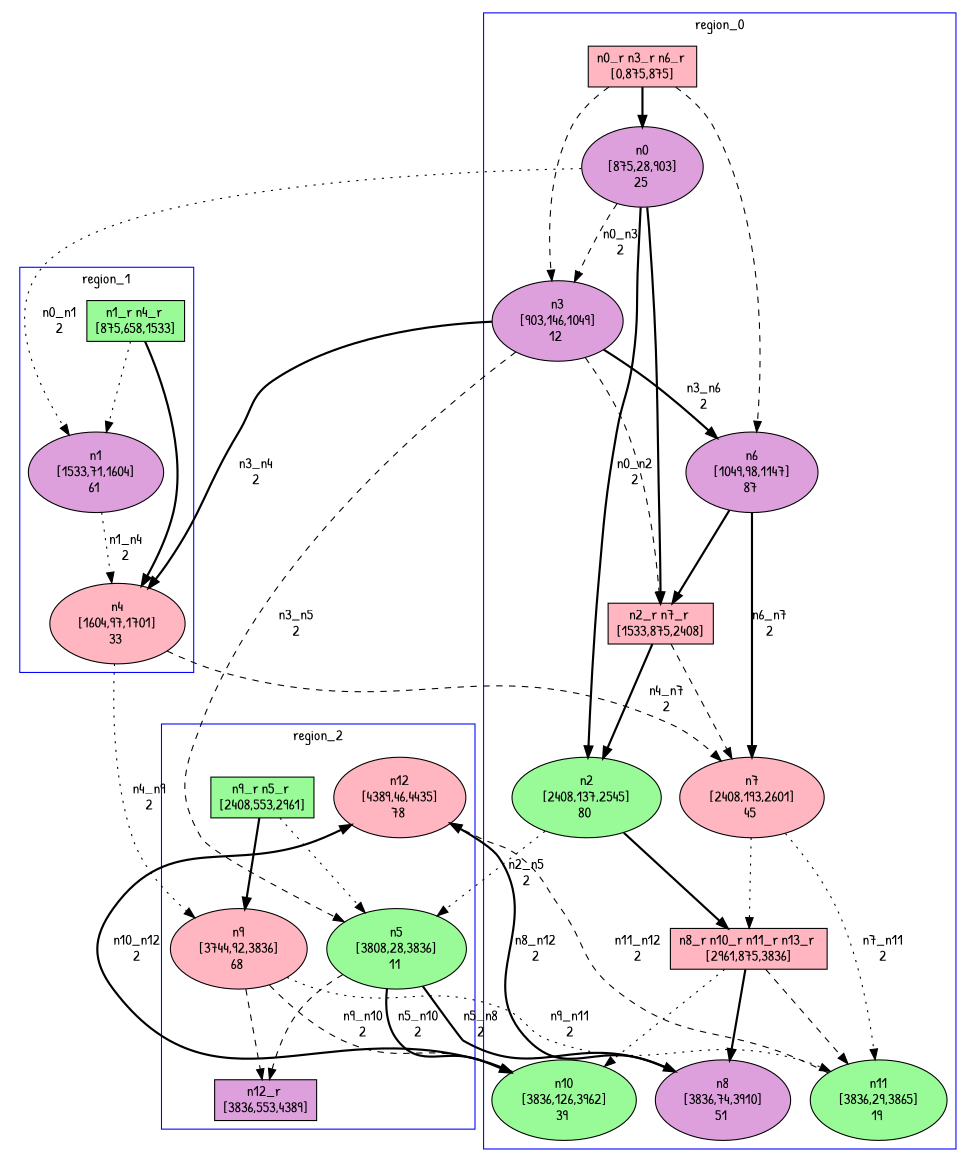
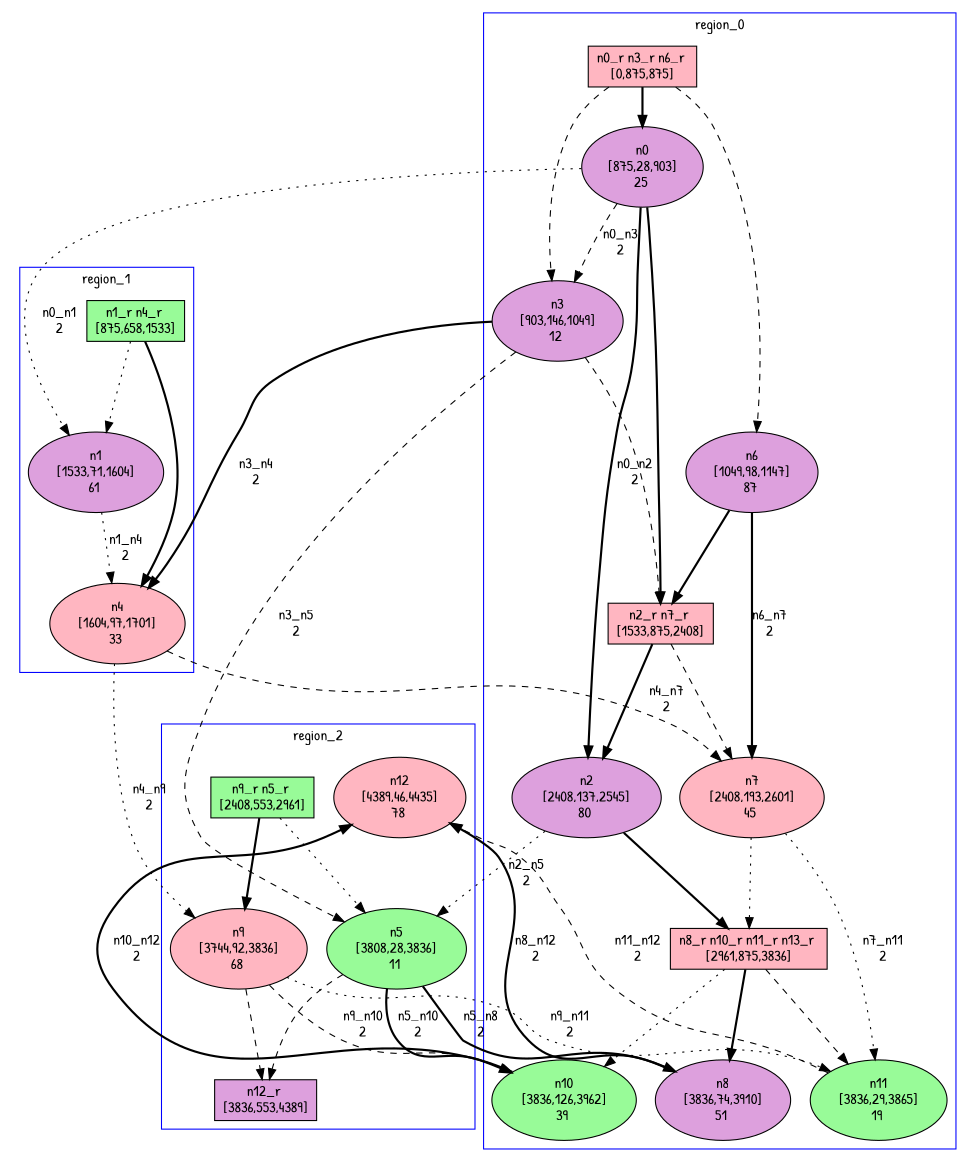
(650, 382) -> none
(587, 797) -> (587, 797)
